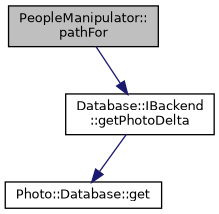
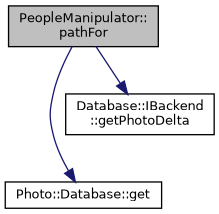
(113, 153) -> (51, 108)
